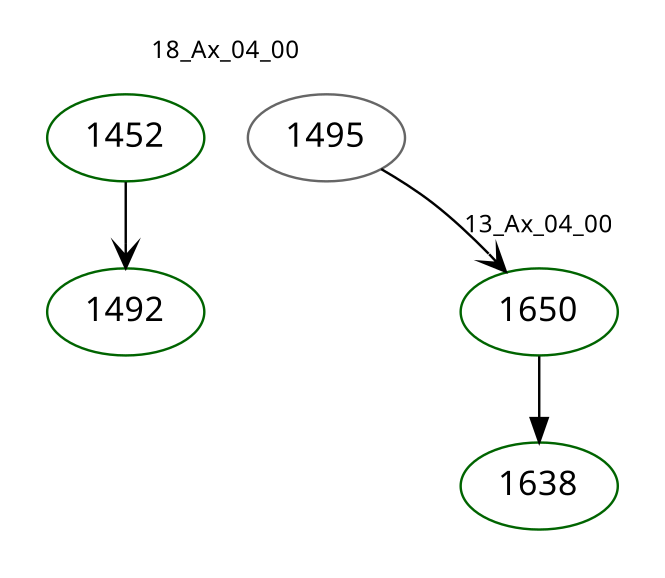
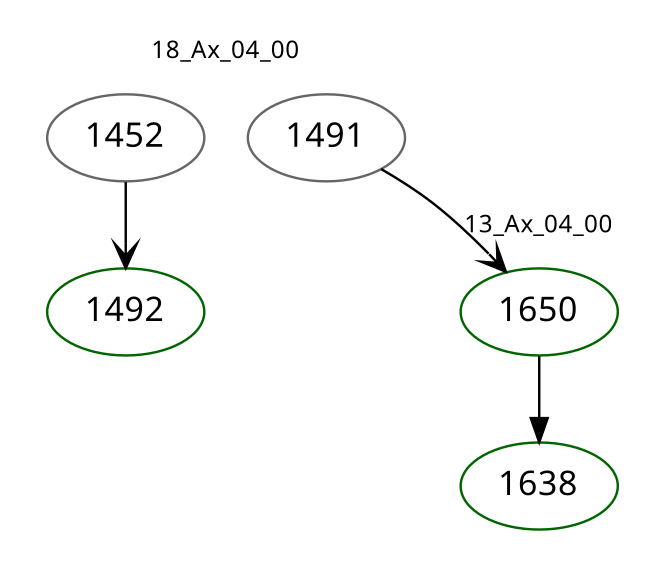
(126, 138) -> (126, 138)
(326, 138) -> (326, 138)
